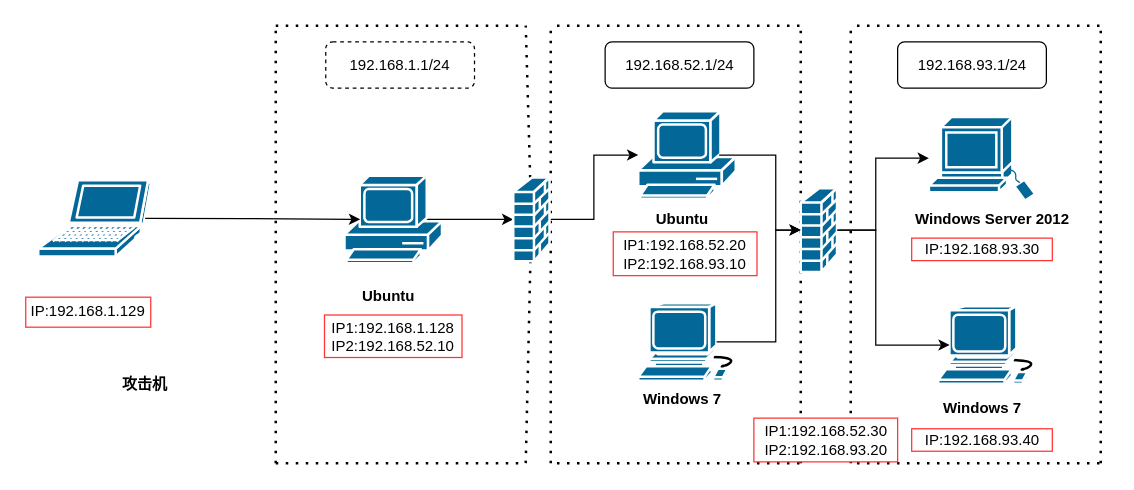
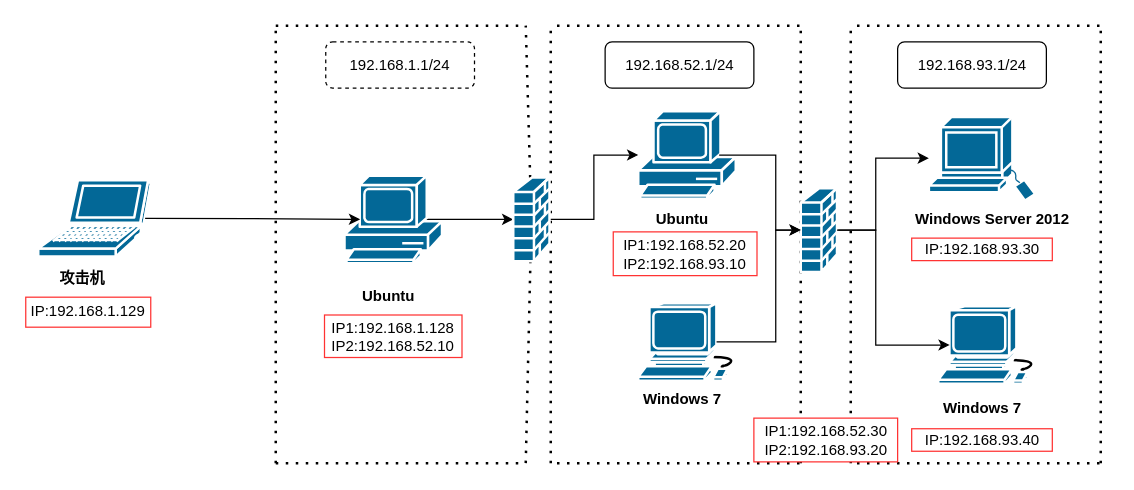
(144, 385) -> (82, 278)
